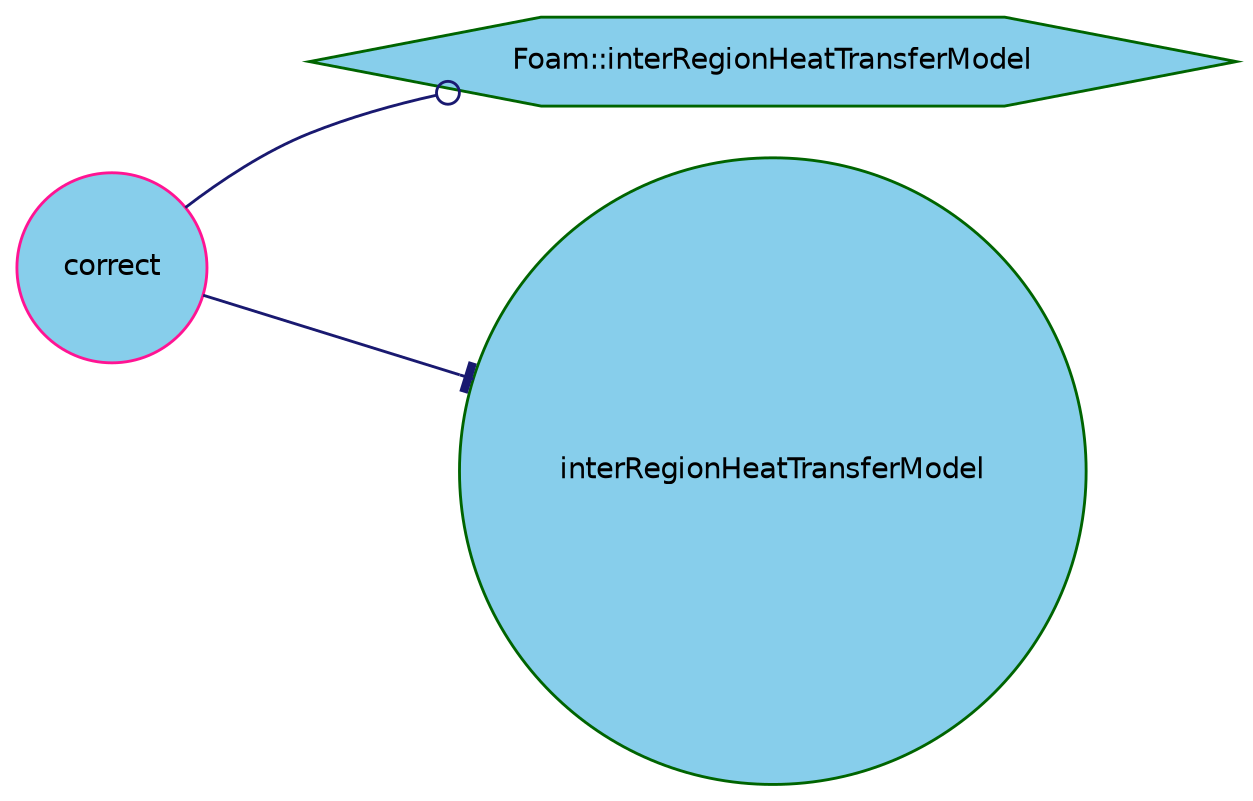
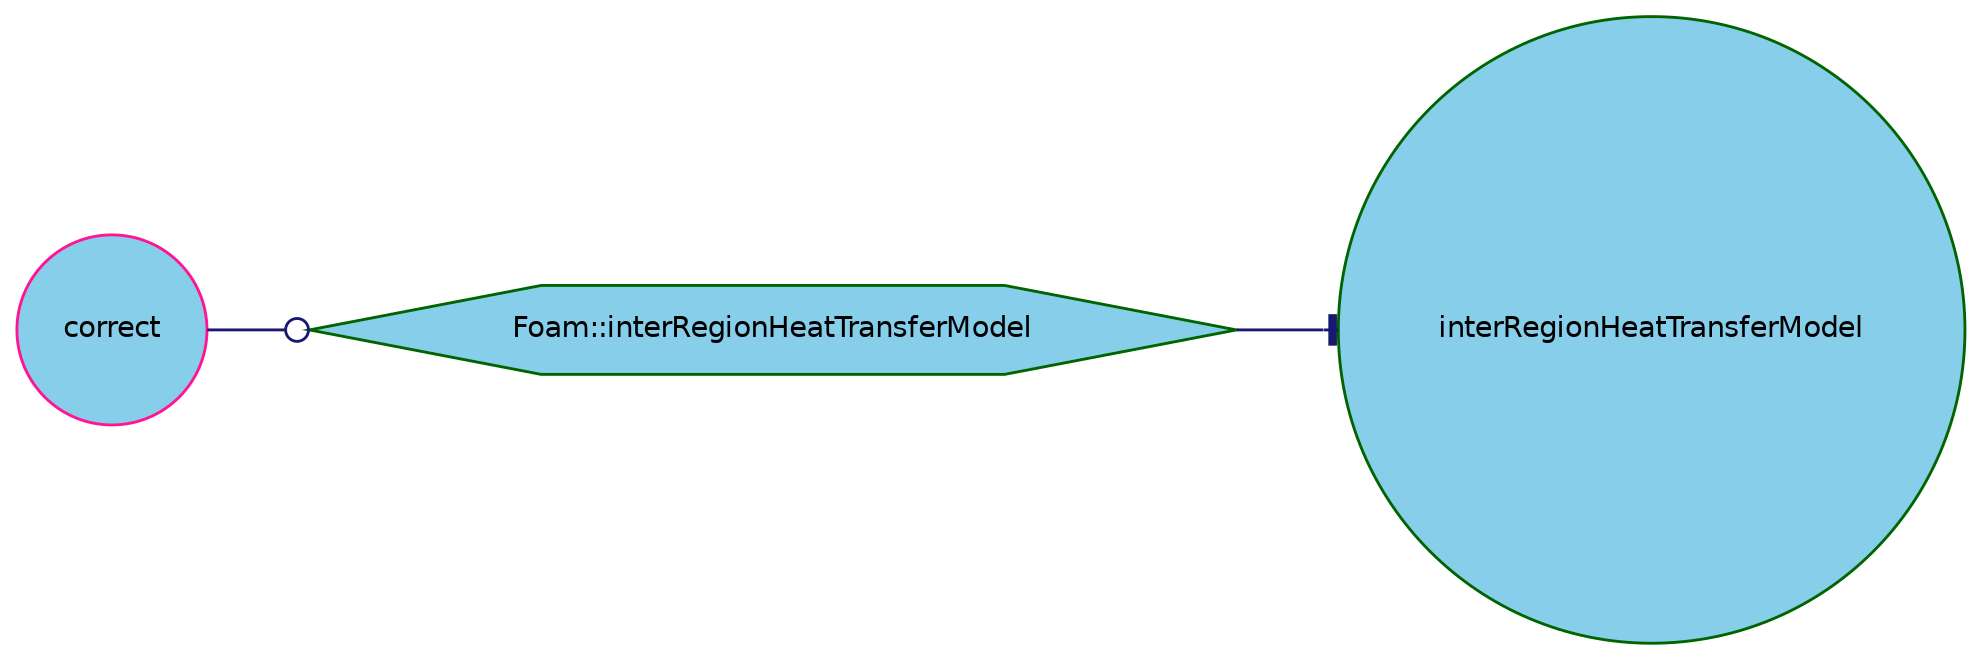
(331, 335) -> (1280, 330)
